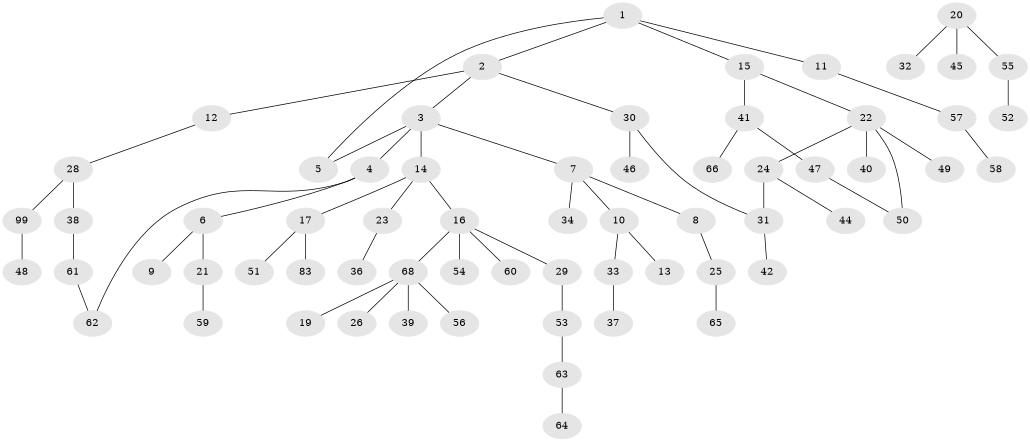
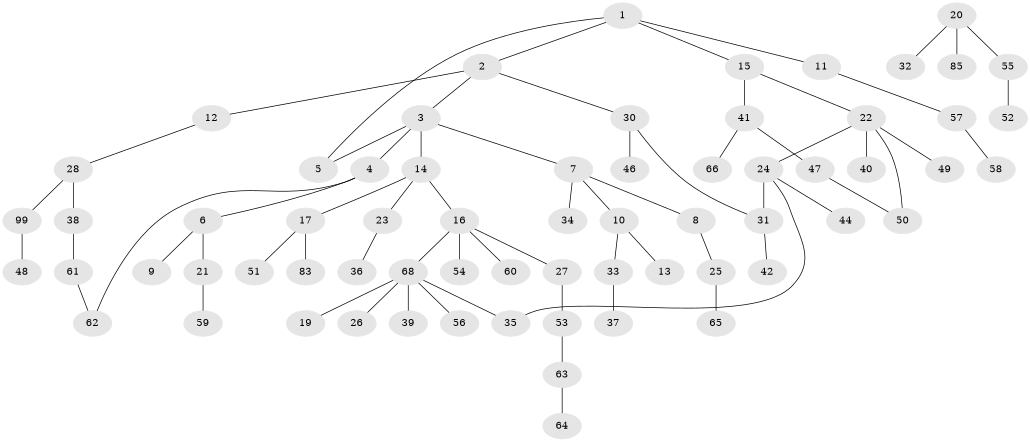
(957, 67) -> (957, 67)
(562, 272) -> (562, 272)
none -> (511, 323)
